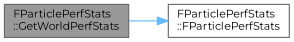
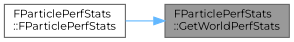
(143, 21) -> (140, 21)
